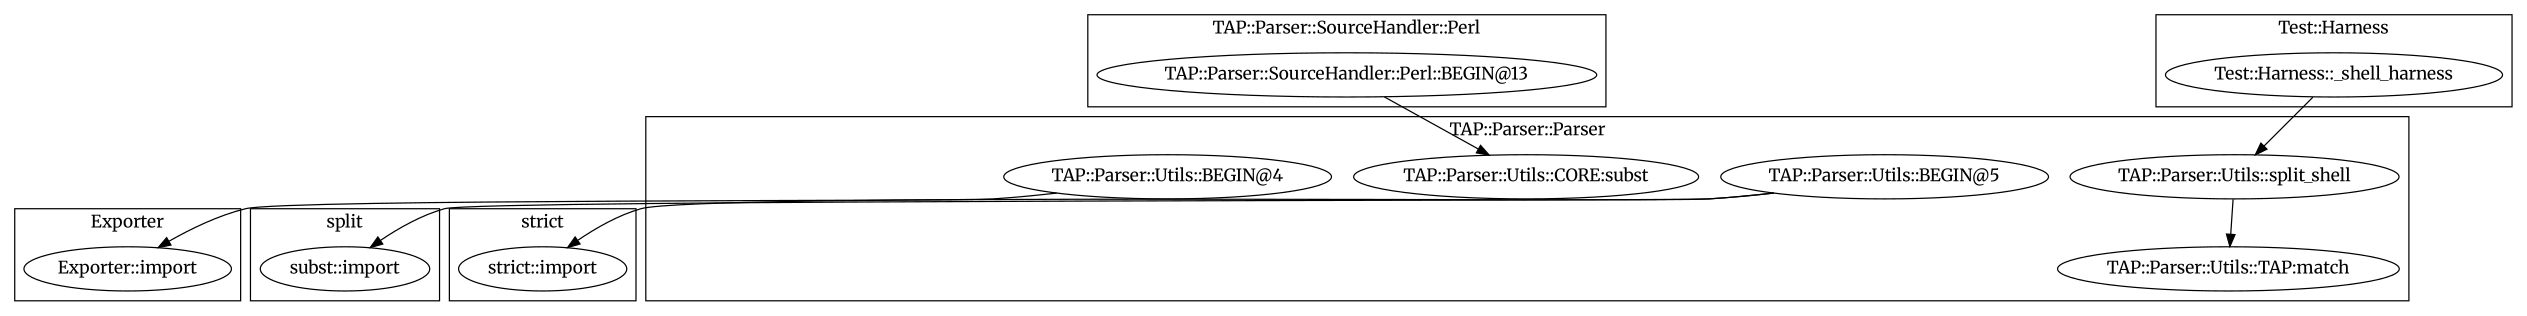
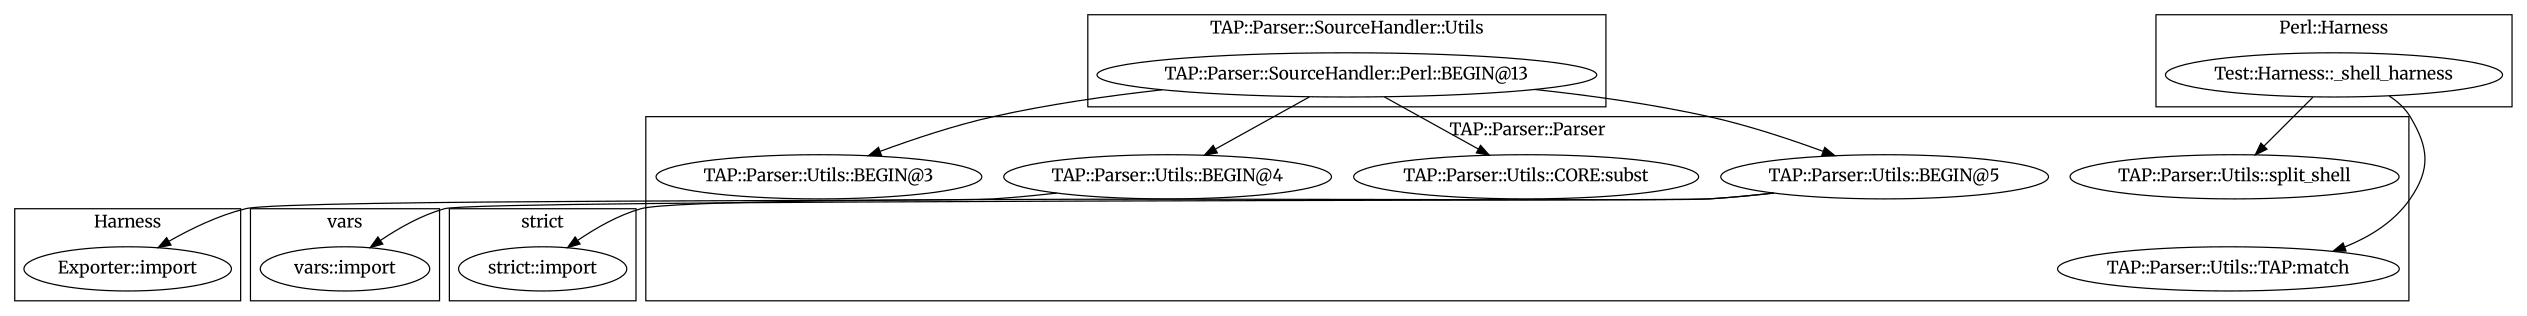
(1347, 29) -> (1347, 29)
(2334, 29) -> (2334, 29)
none -> (1666, 108)
none -> (1260, 124)
none -> (819, 177)
(2232, 217) -> (2419, 183)
(128, 223) -> (128, 223)
(345, 223) -> (345, 223)
(345, 269) -> (345, 269)
